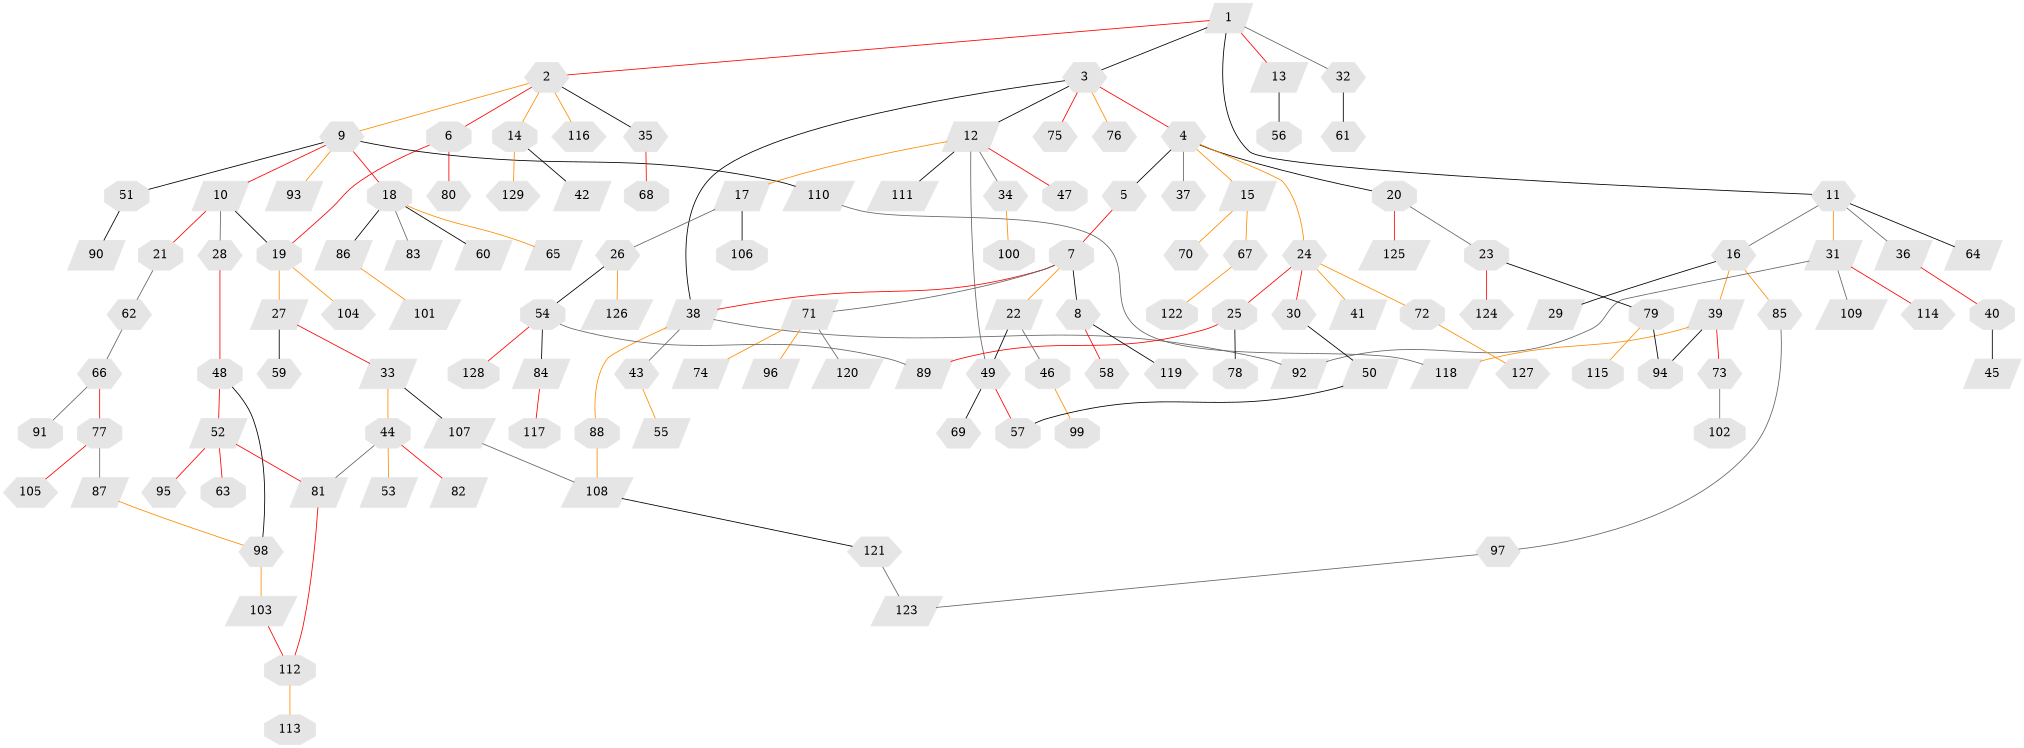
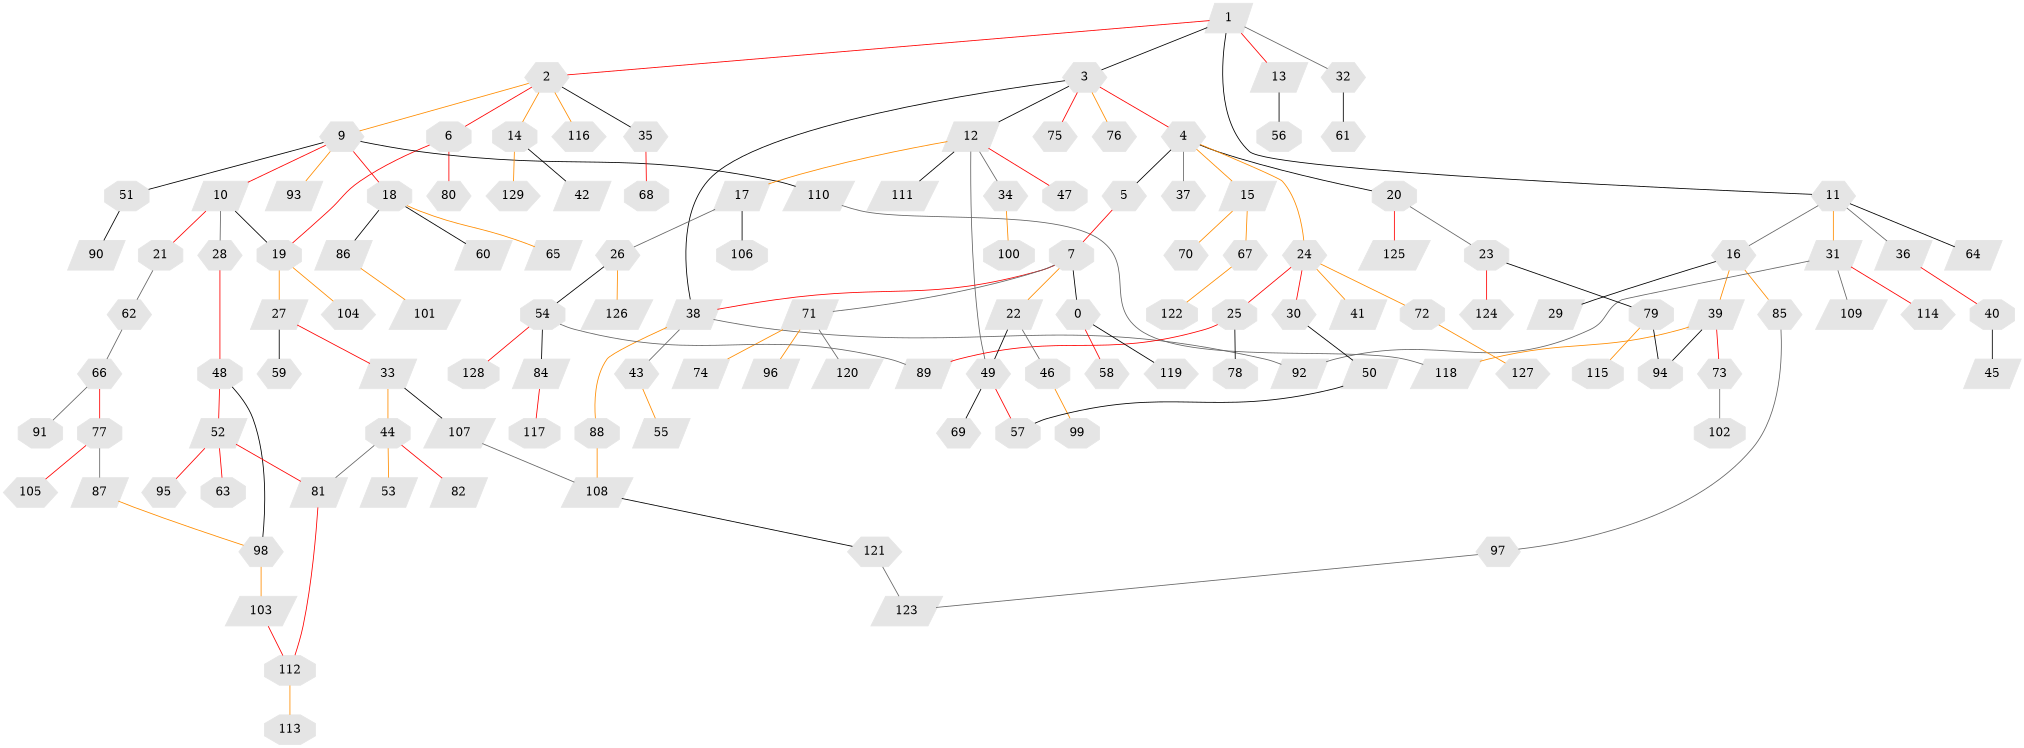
(413, 255) -> none
(1078, 315) -> (1078, 315)
